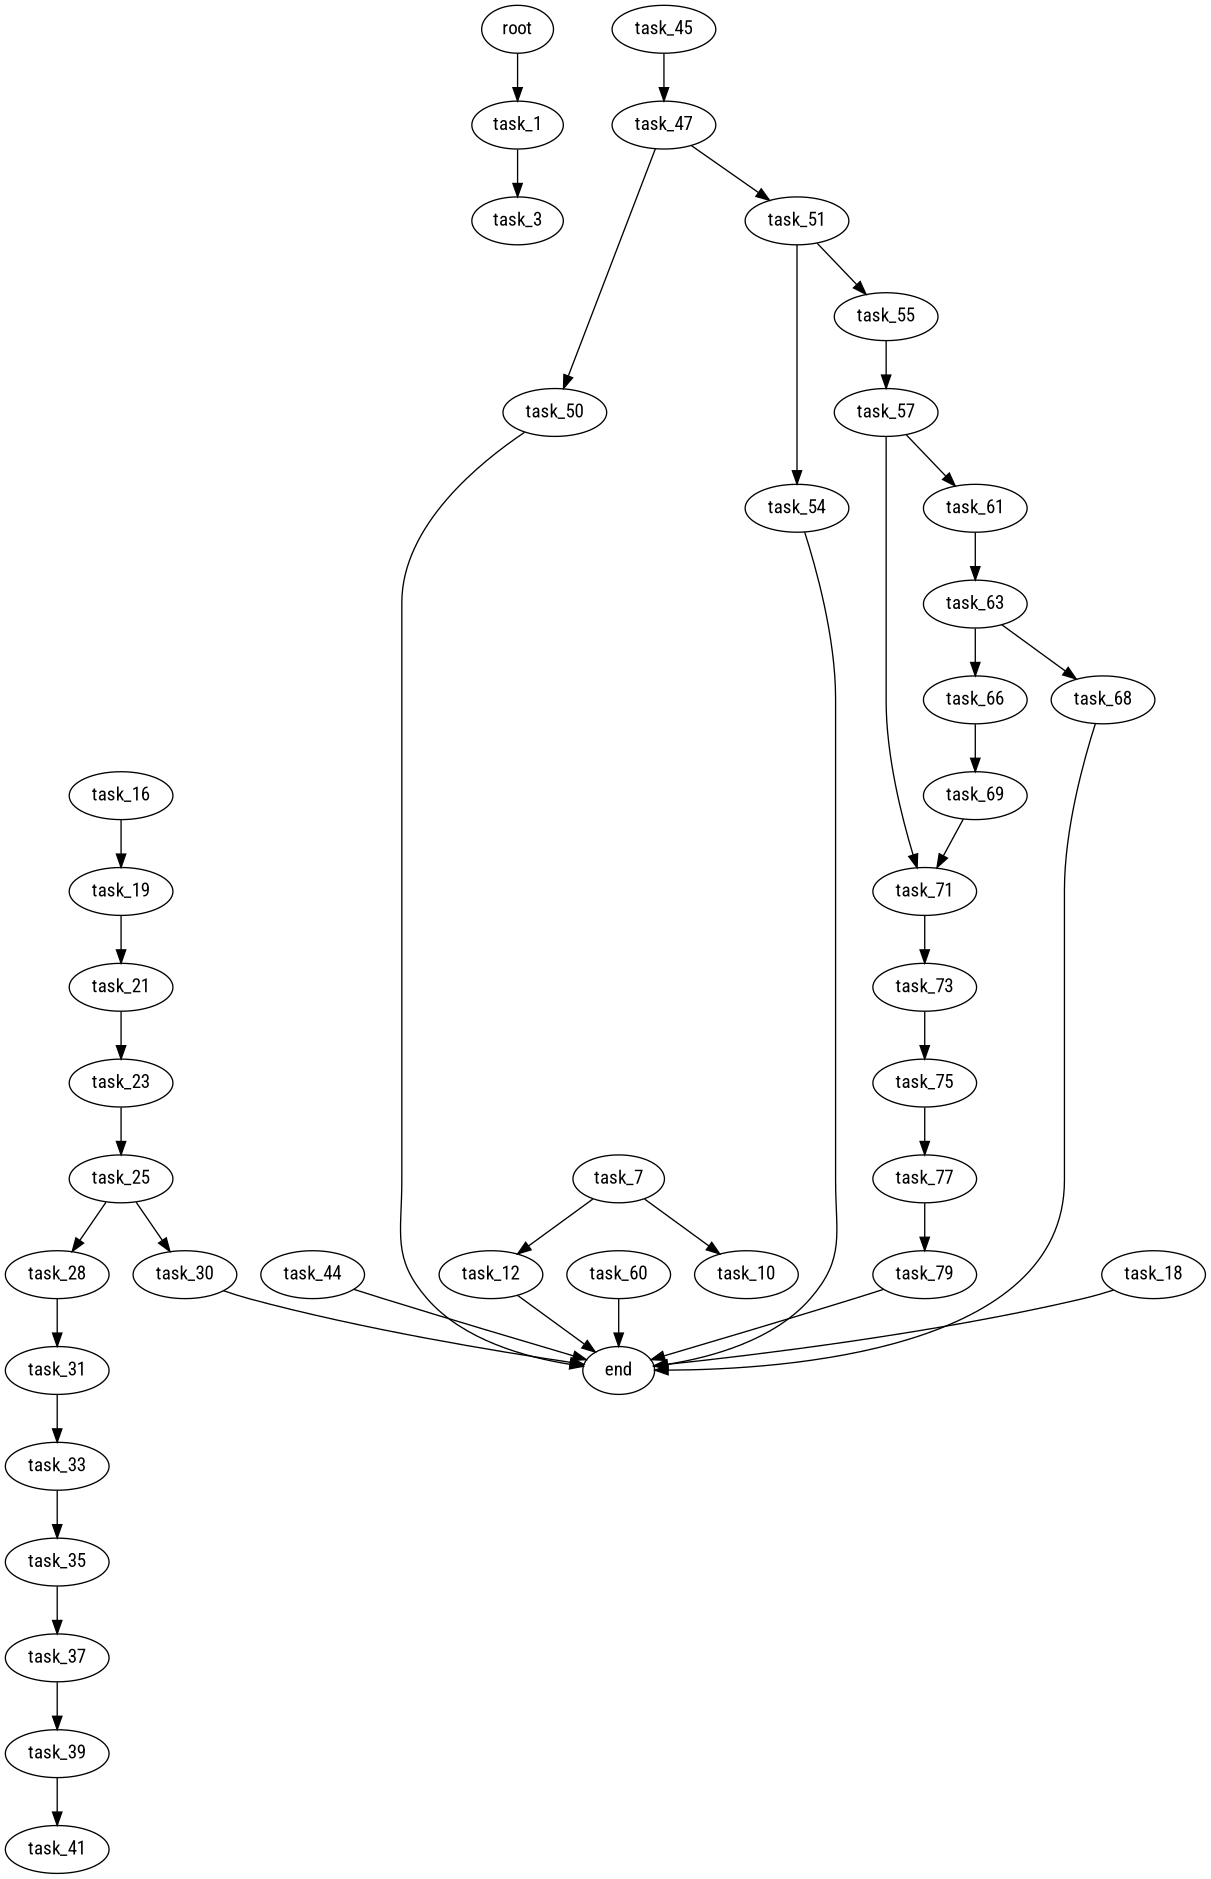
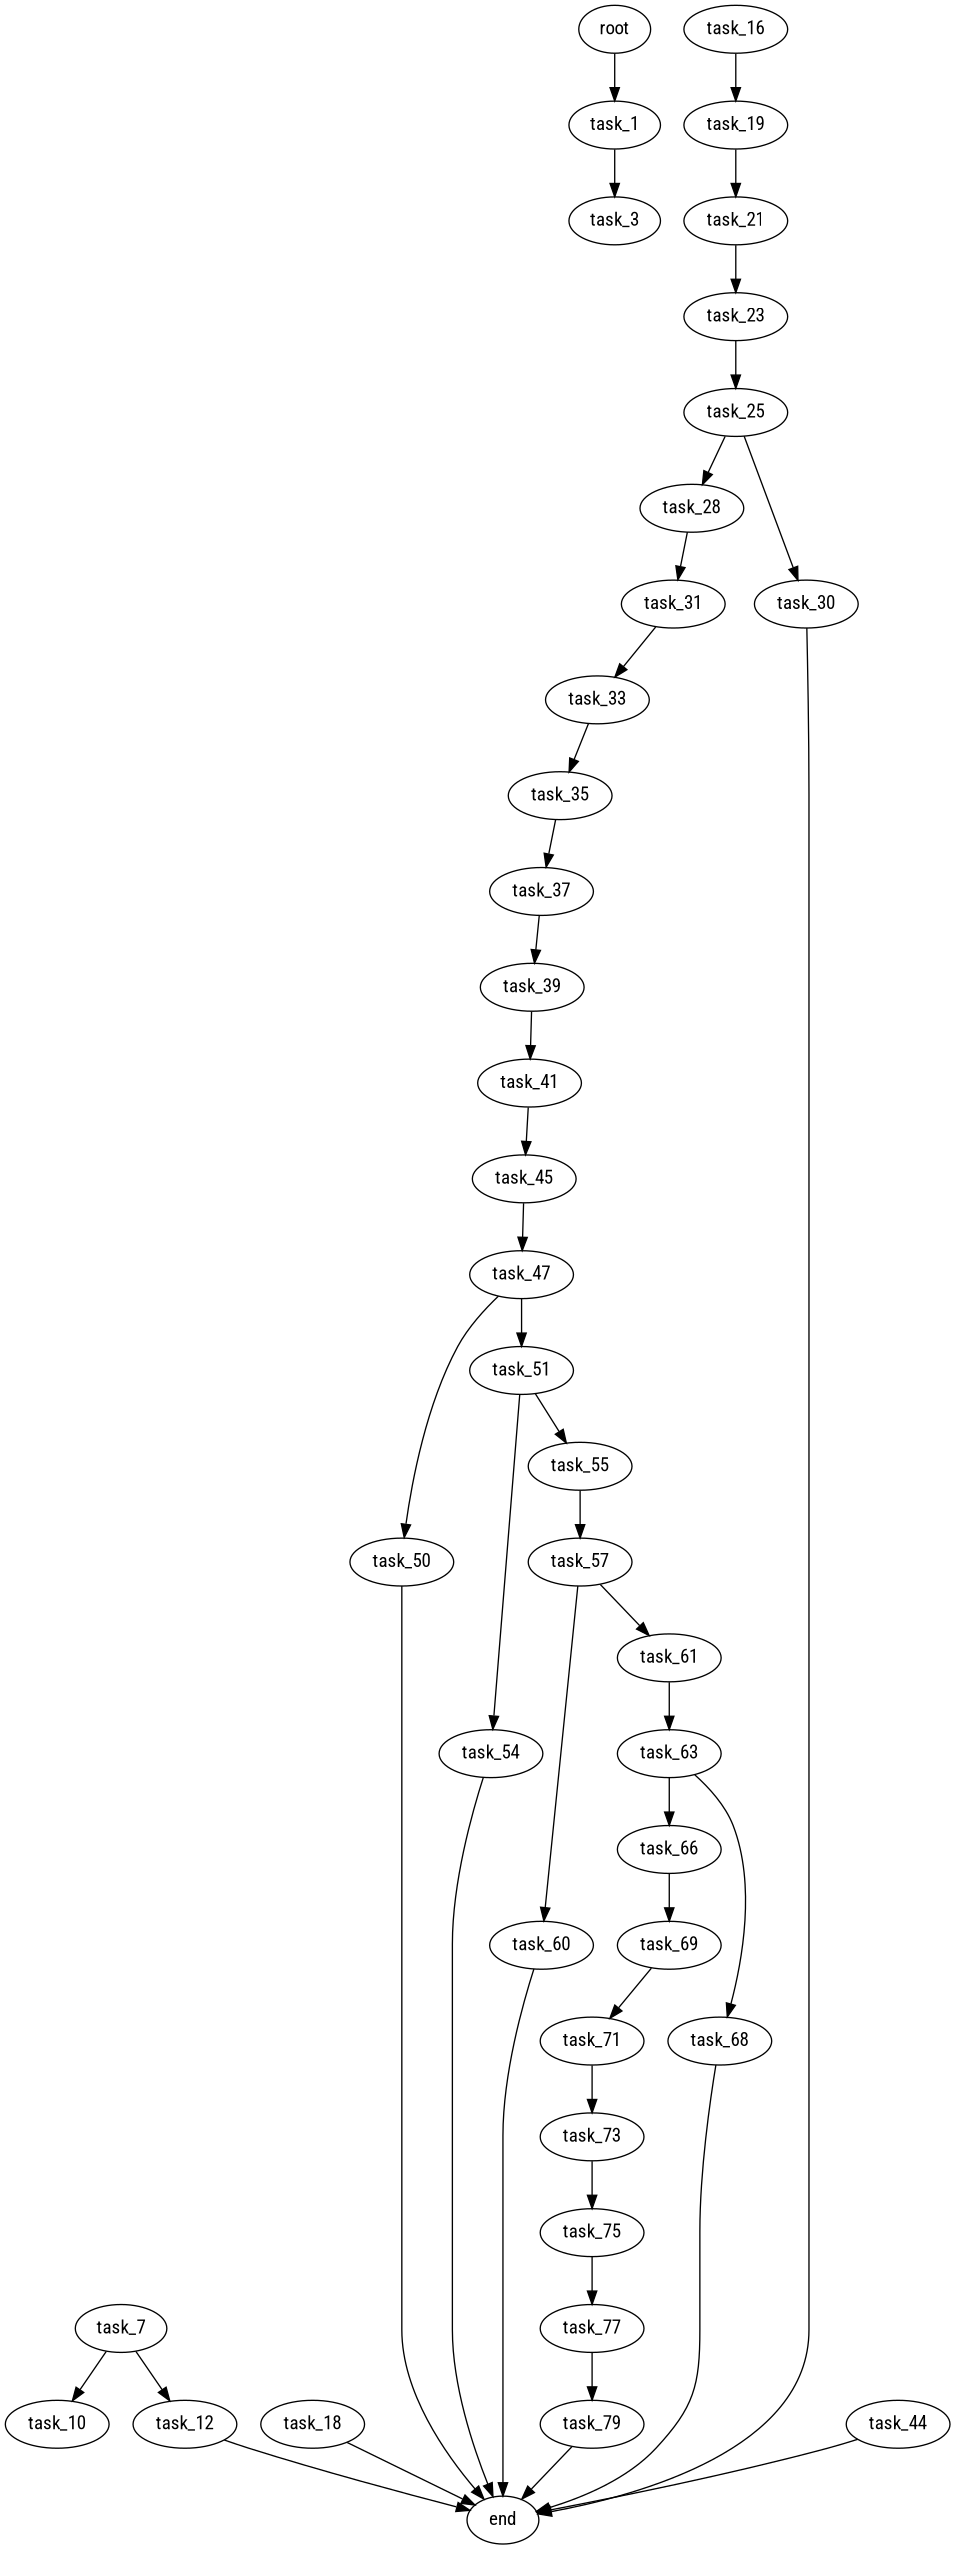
(886, 647) -> (562, 1747)
none -> (527, 1124)
